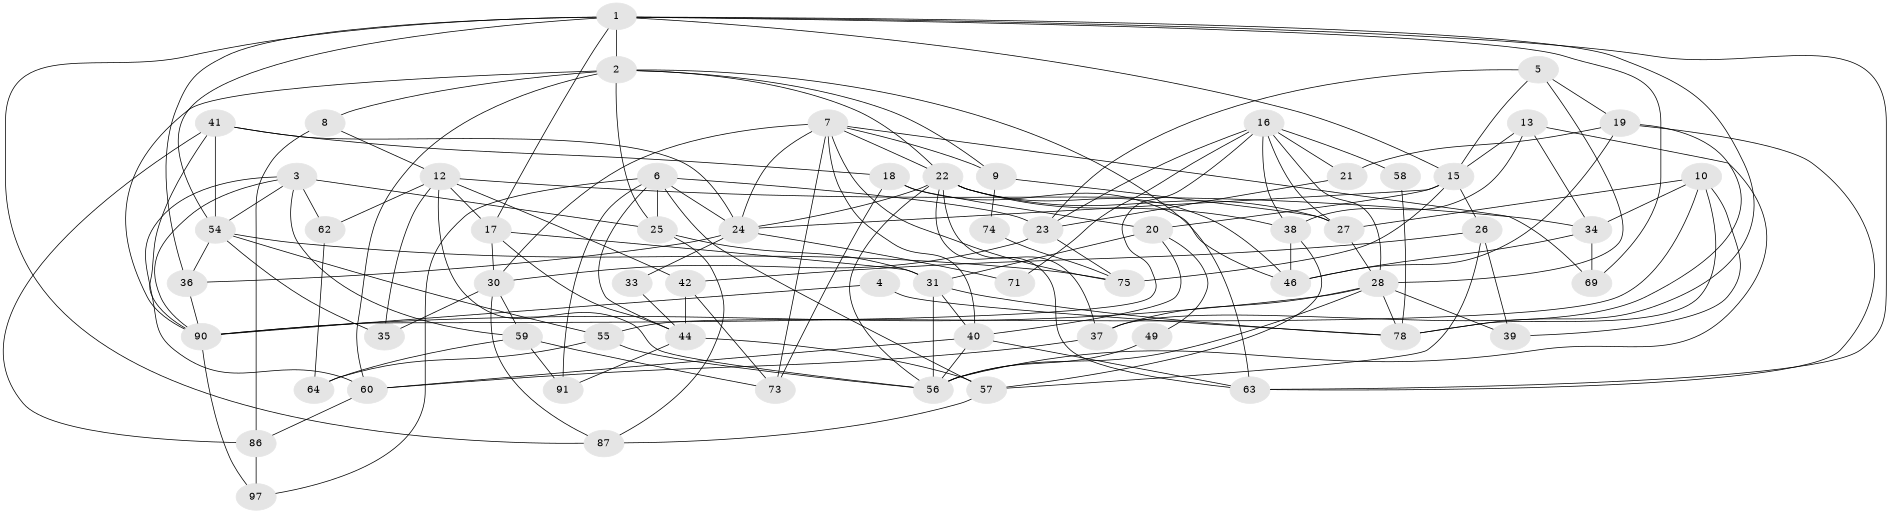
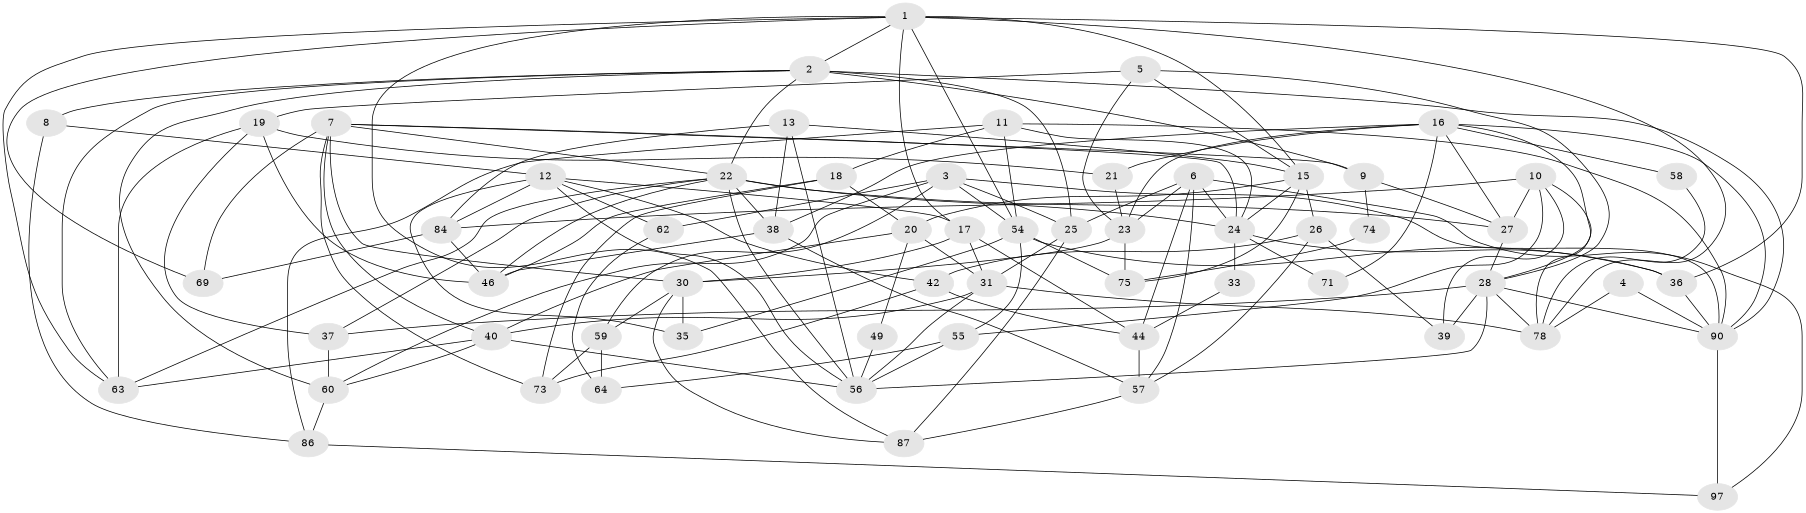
(215, 123) -> (1003, 123)
(1592, 230) -> (441, 230)
(949, 238) -> none
(563, 390) -> none
